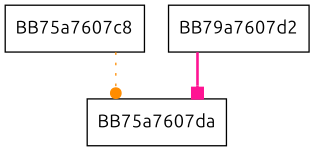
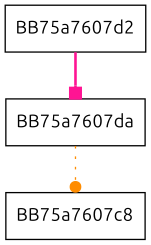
(239, 29) -> (75, 29)
(116, 70) -> (75, 164)
